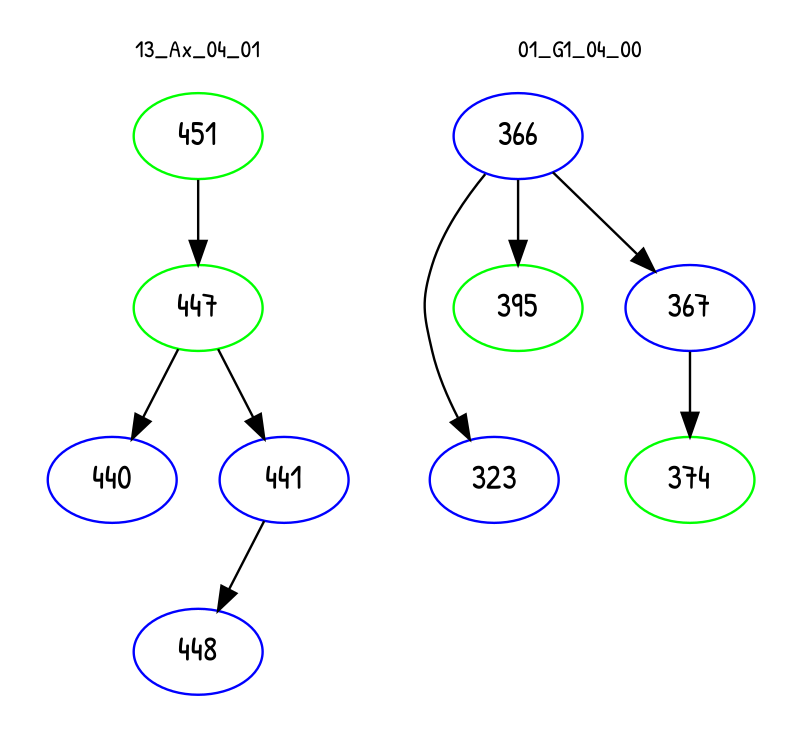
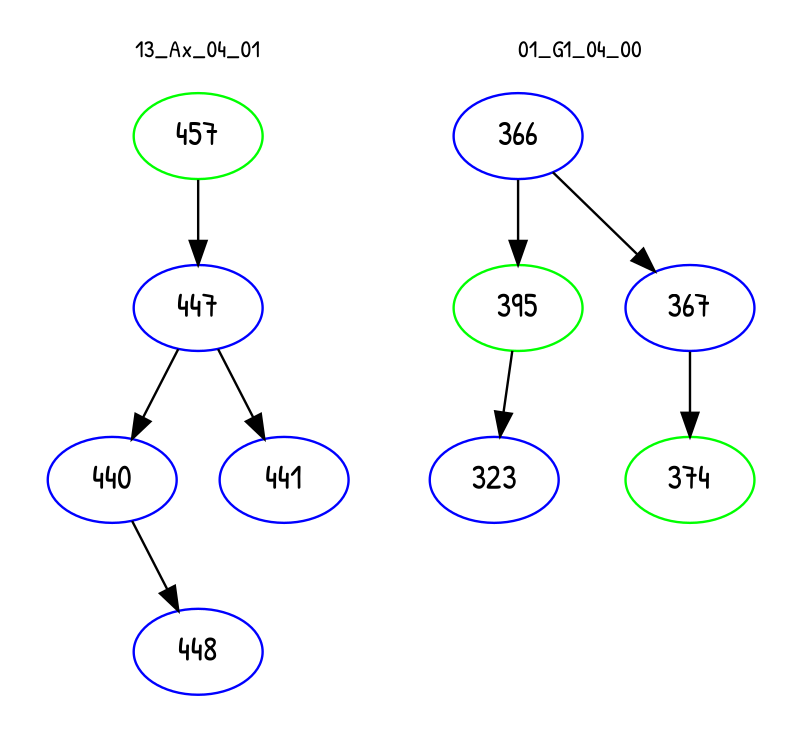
(198, 136) -> (198, 136)
(426, 291) -> (508, 382)
(198, 308) -> (198, 308)
(247, 555) -> (150, 555)
